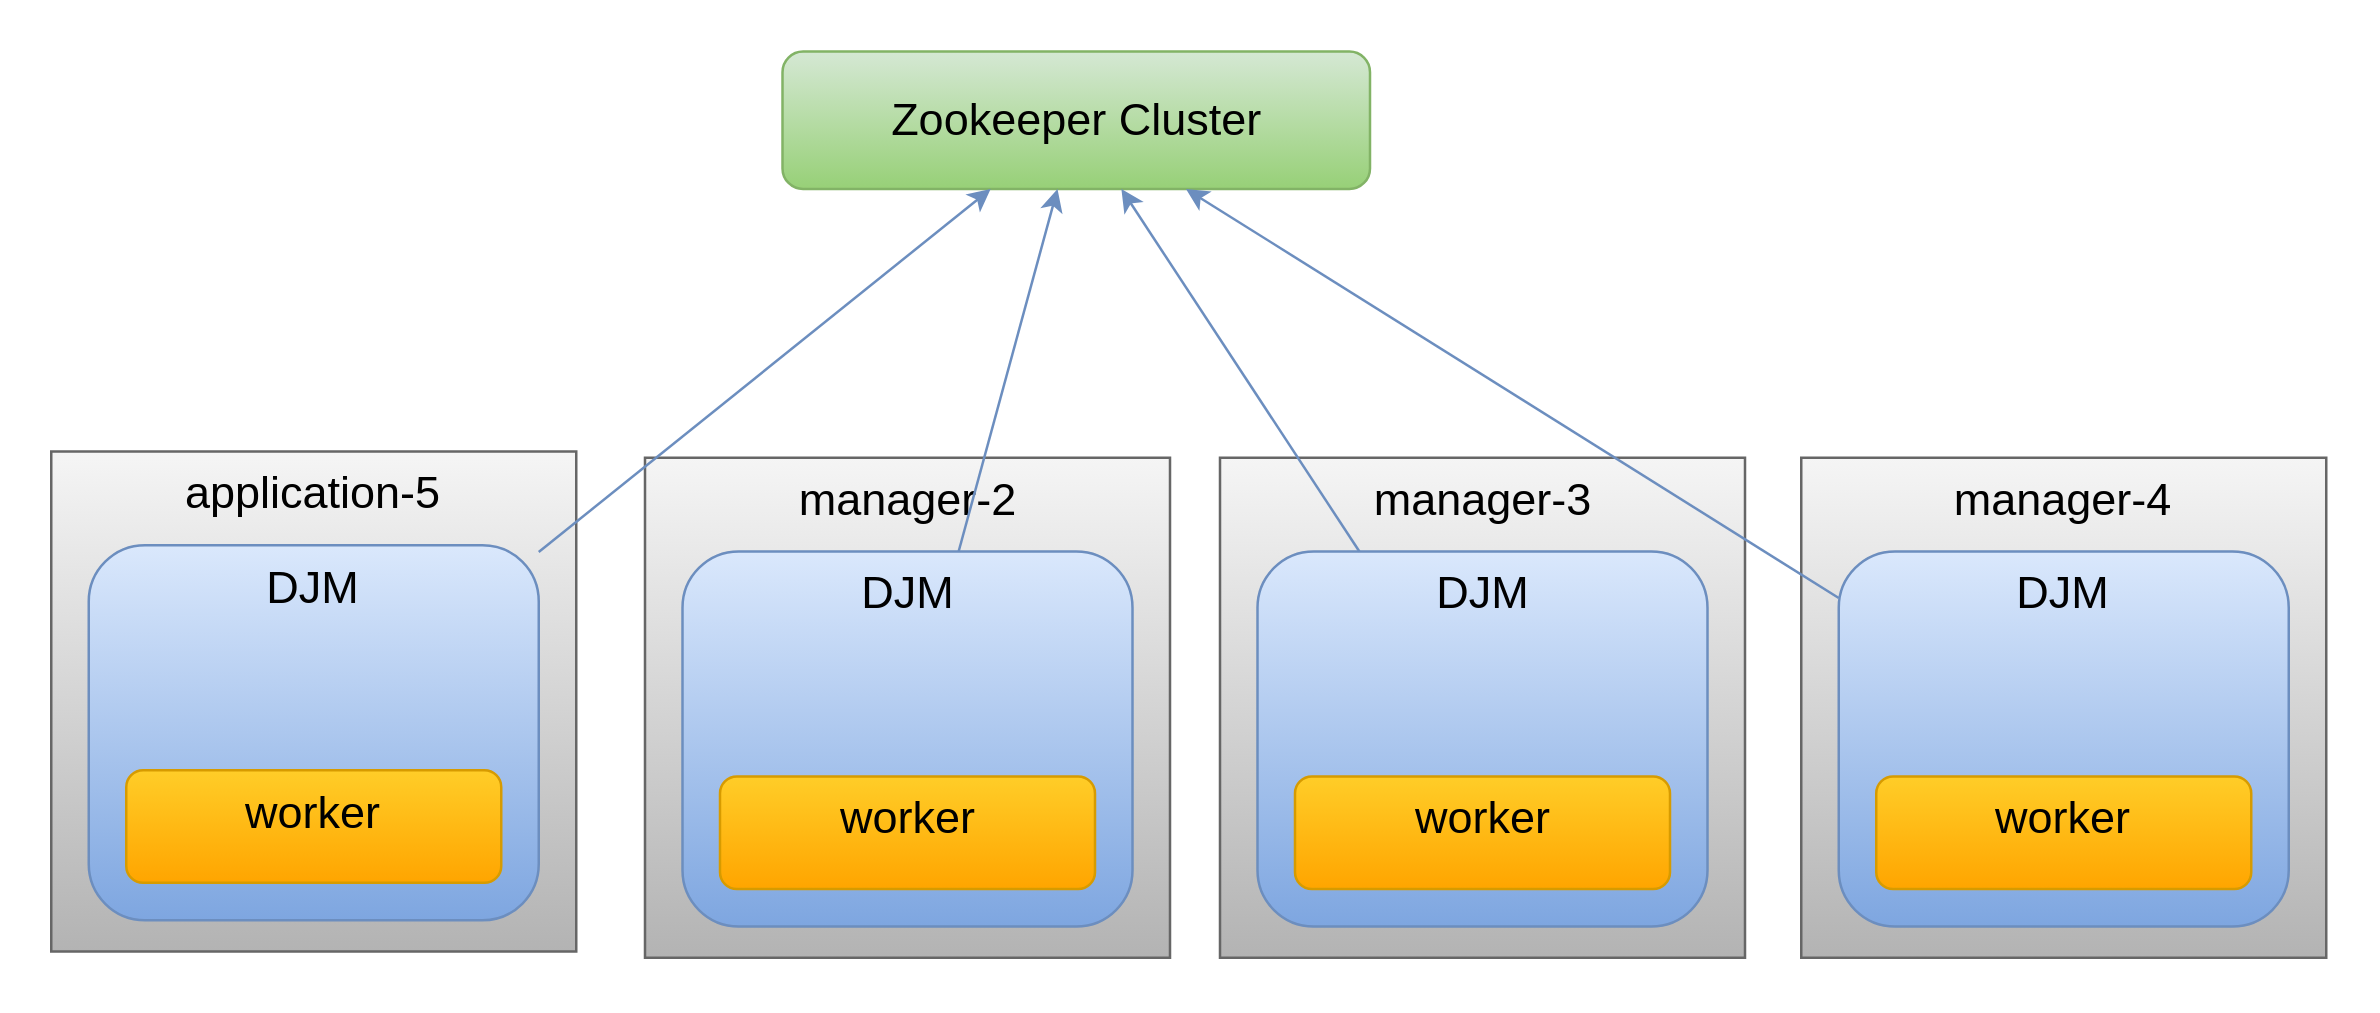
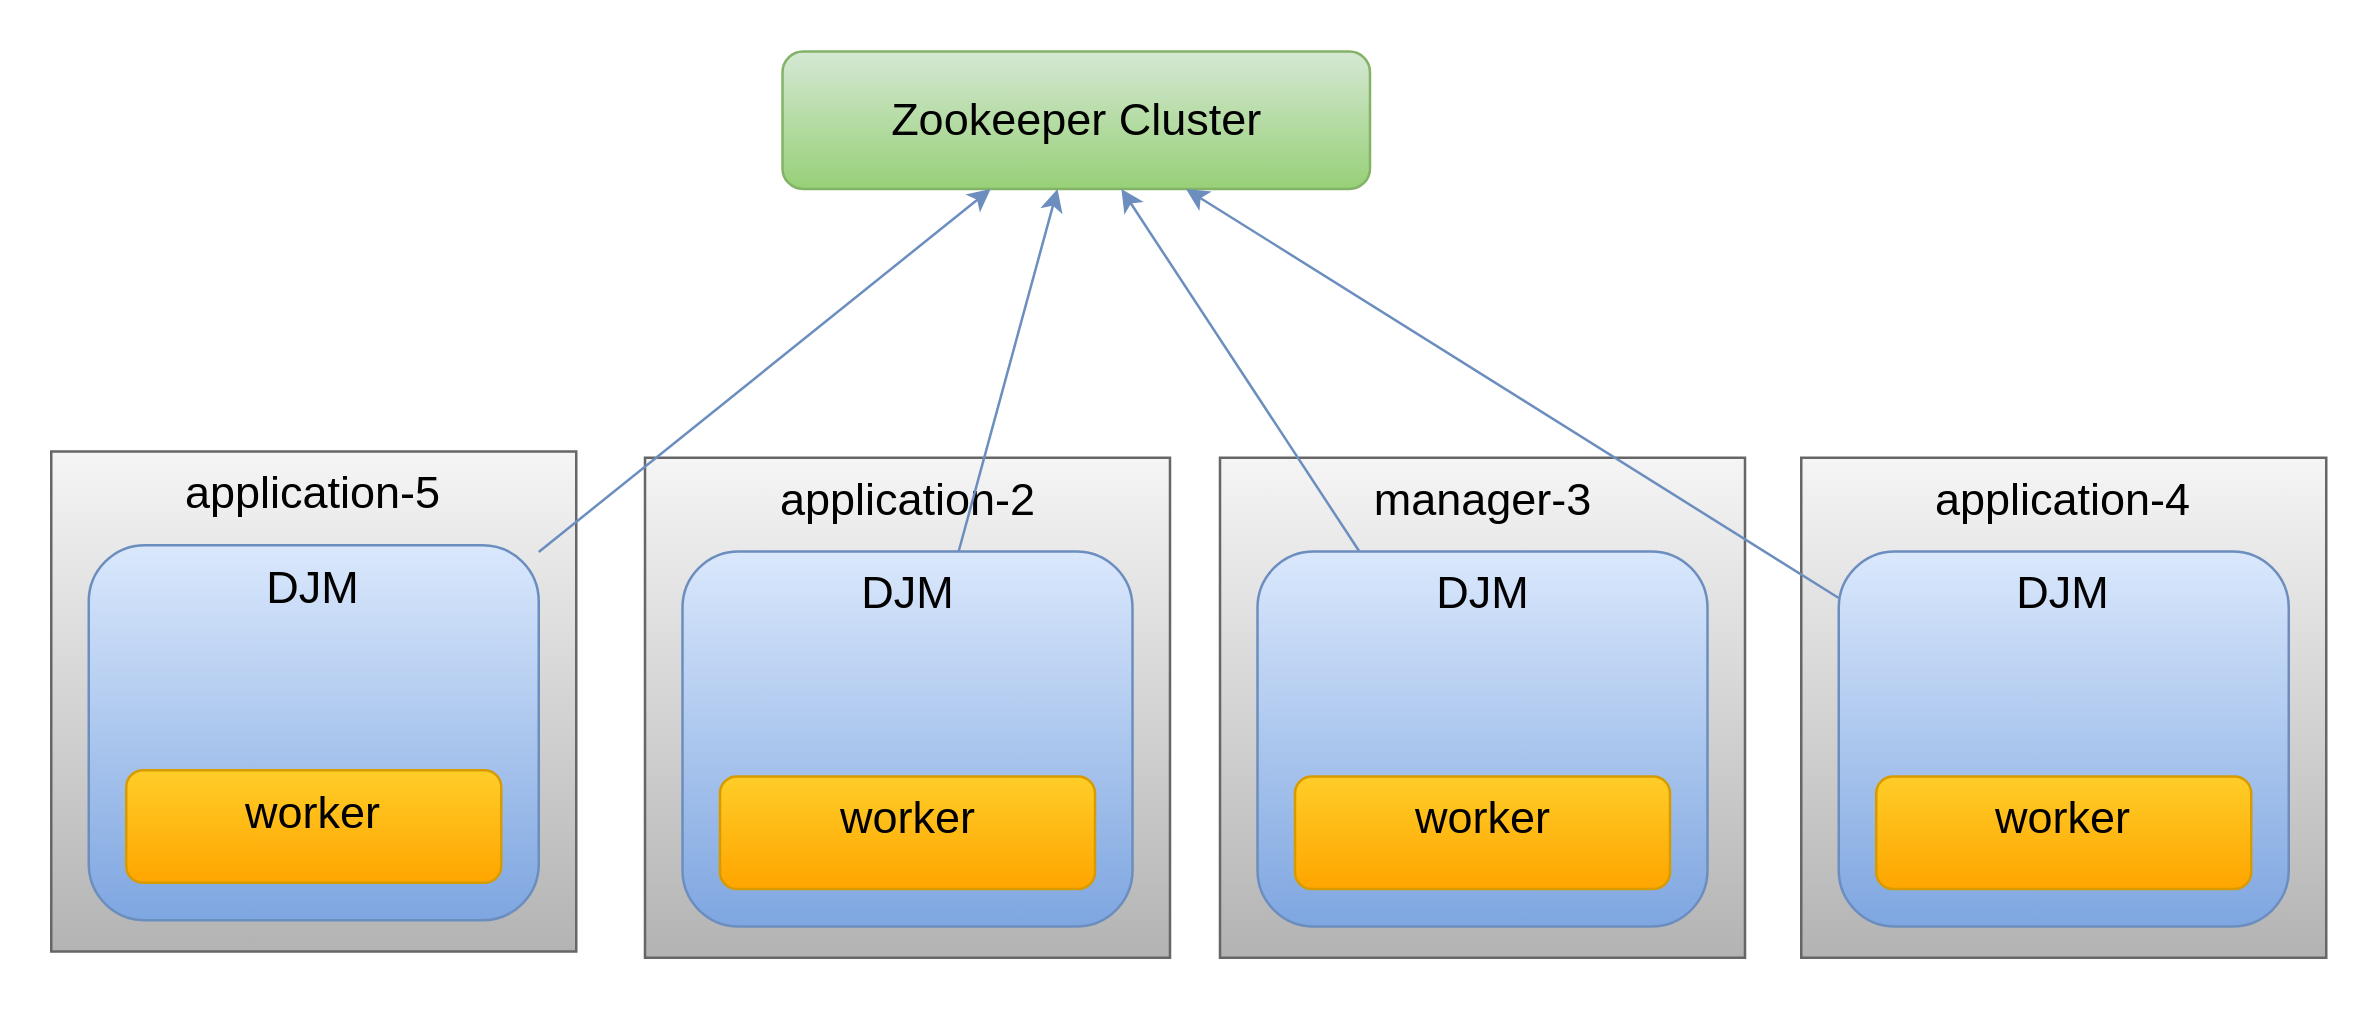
(909, 503) -> (909, 503)
(2064, 503) -> (2064, 503)
